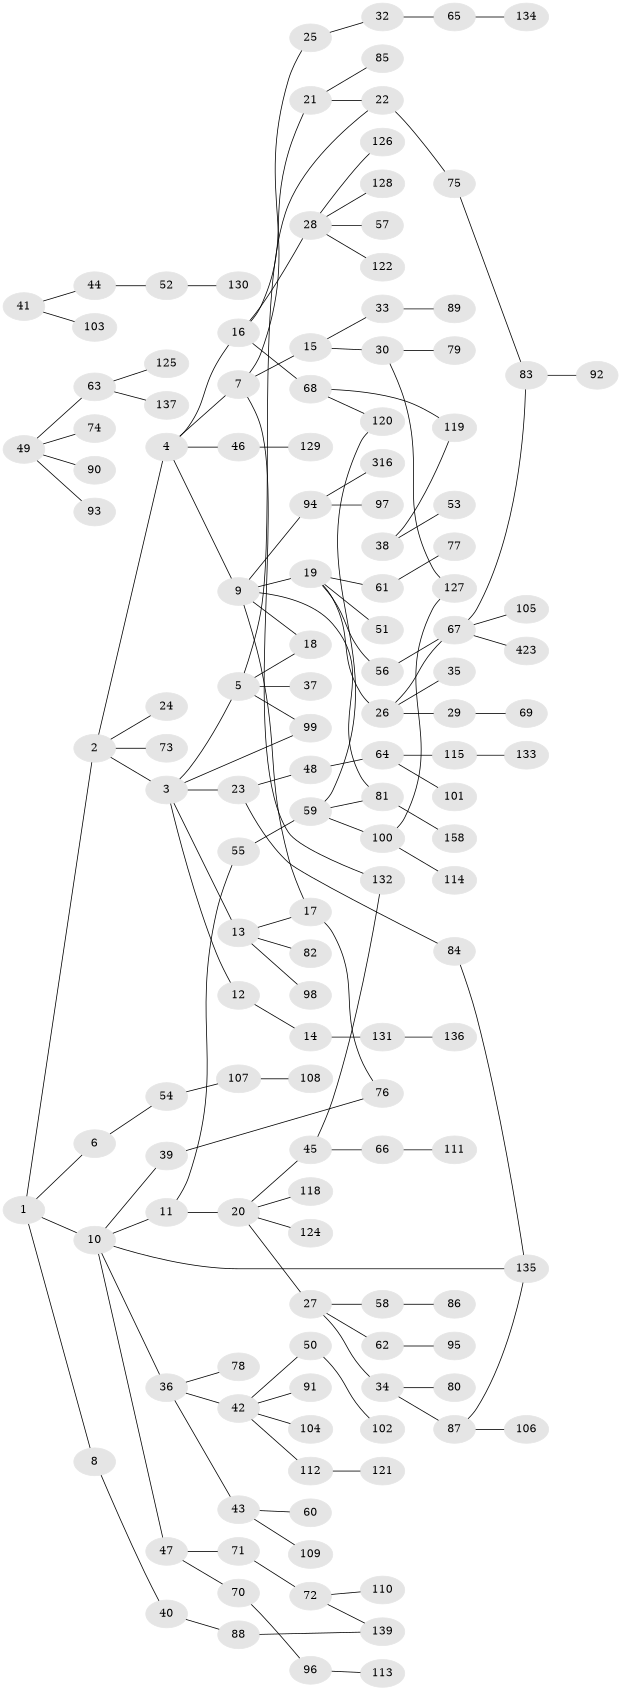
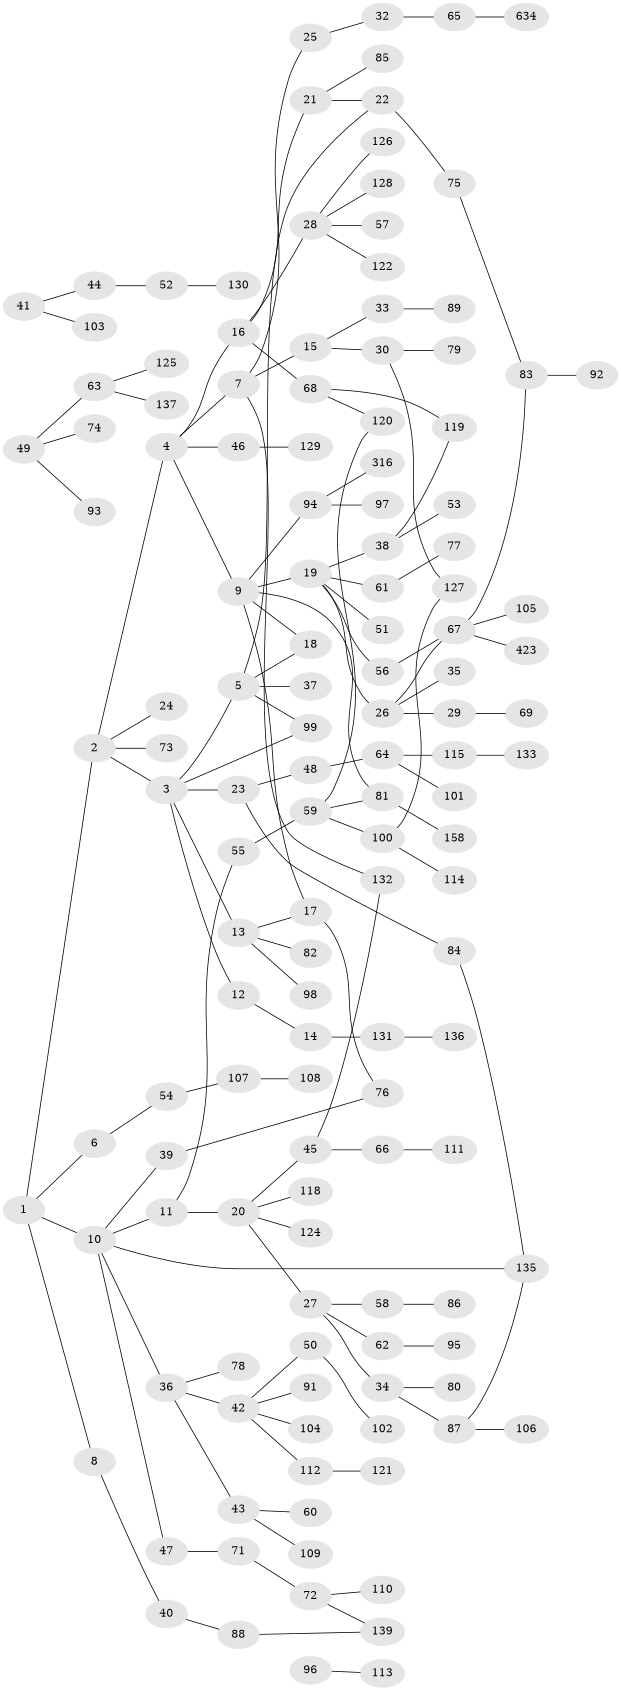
(526, 17) -> (526, 17)
(95, 470) -> none
none -> (347, 560)
(239, 1593) -> none
